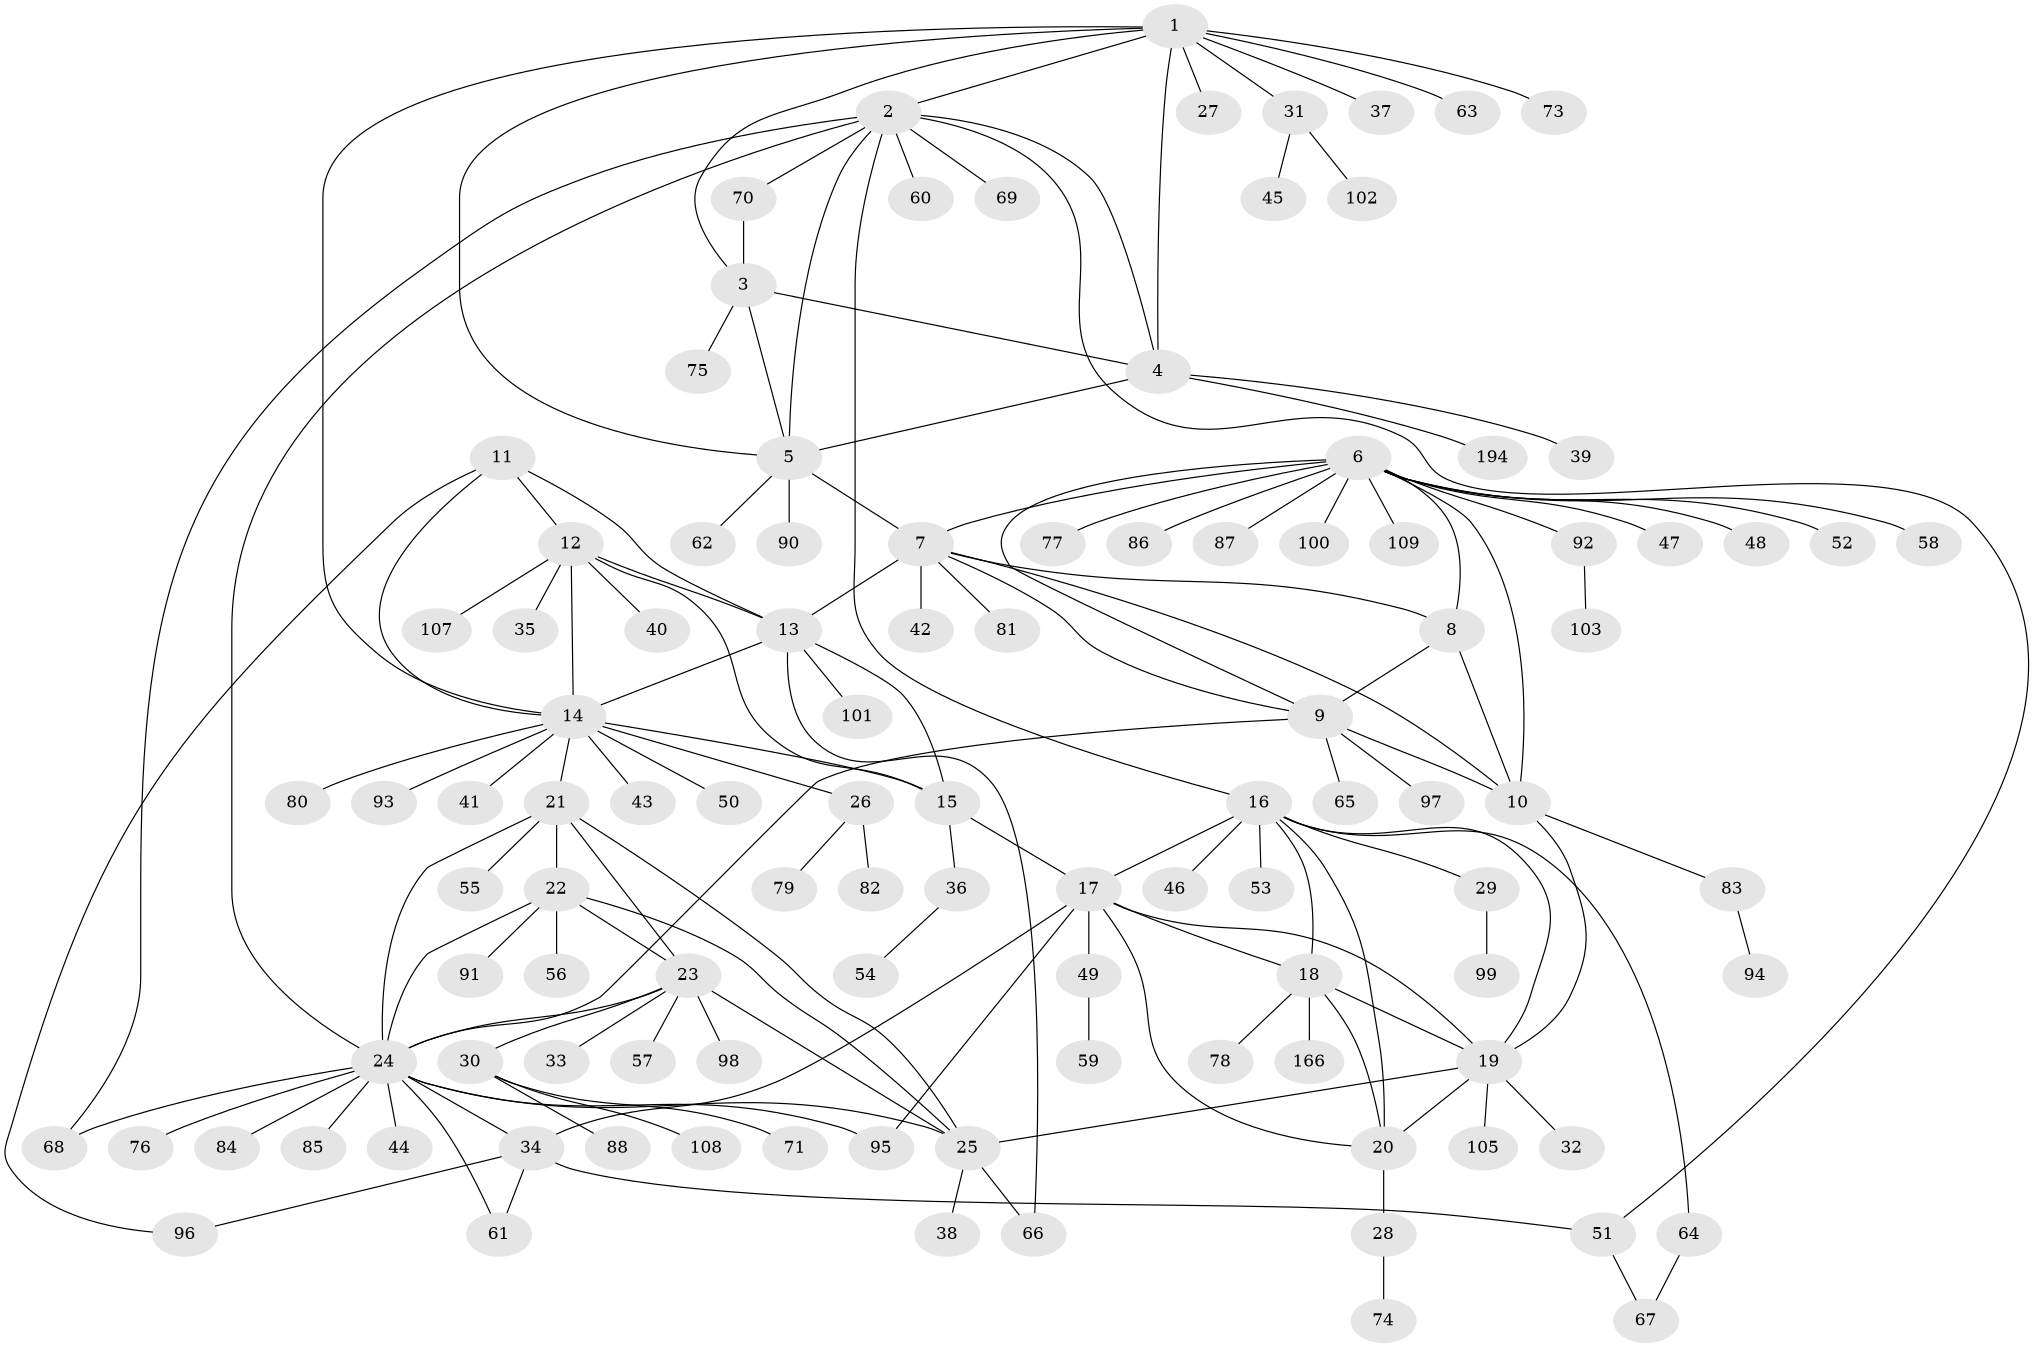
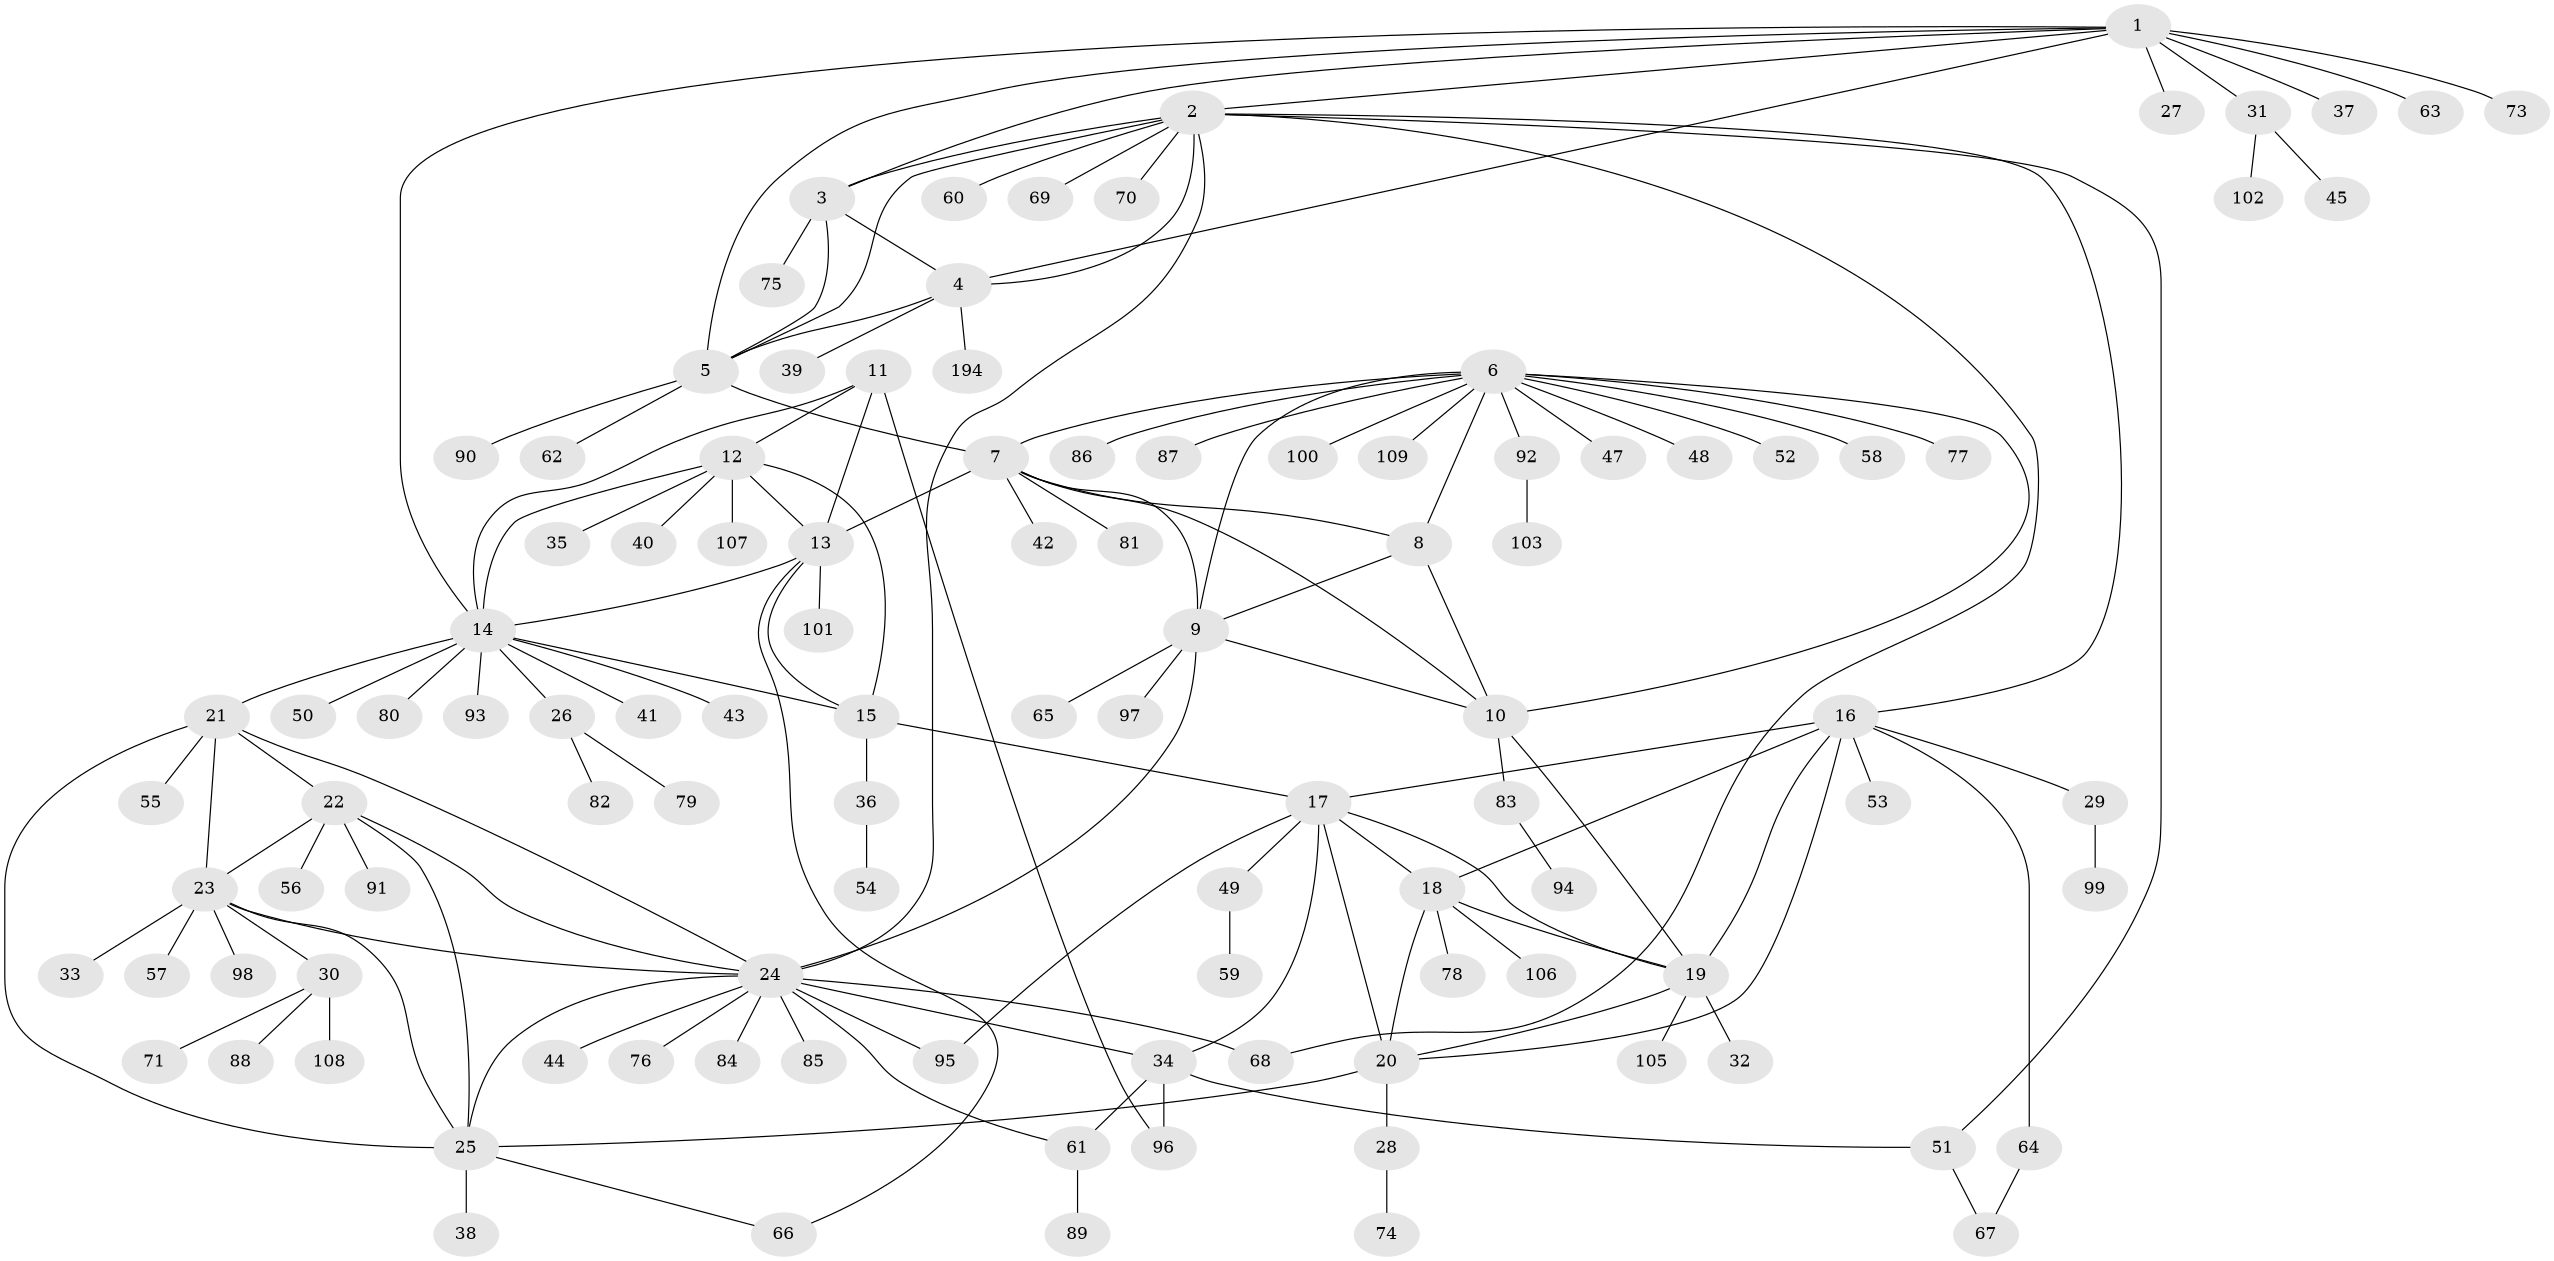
(744, 242) -> (1003, 145)
(1175, 889) -> none
(1309, 1062) -> (1541, 976)
(1229, 1105) -> (930, 1126)
none -> (1078, 1235)
